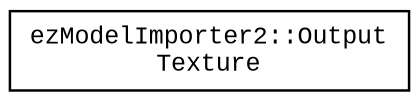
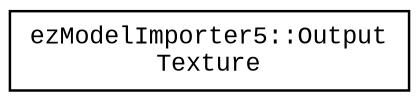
(209, 51) -> (209, 51)
